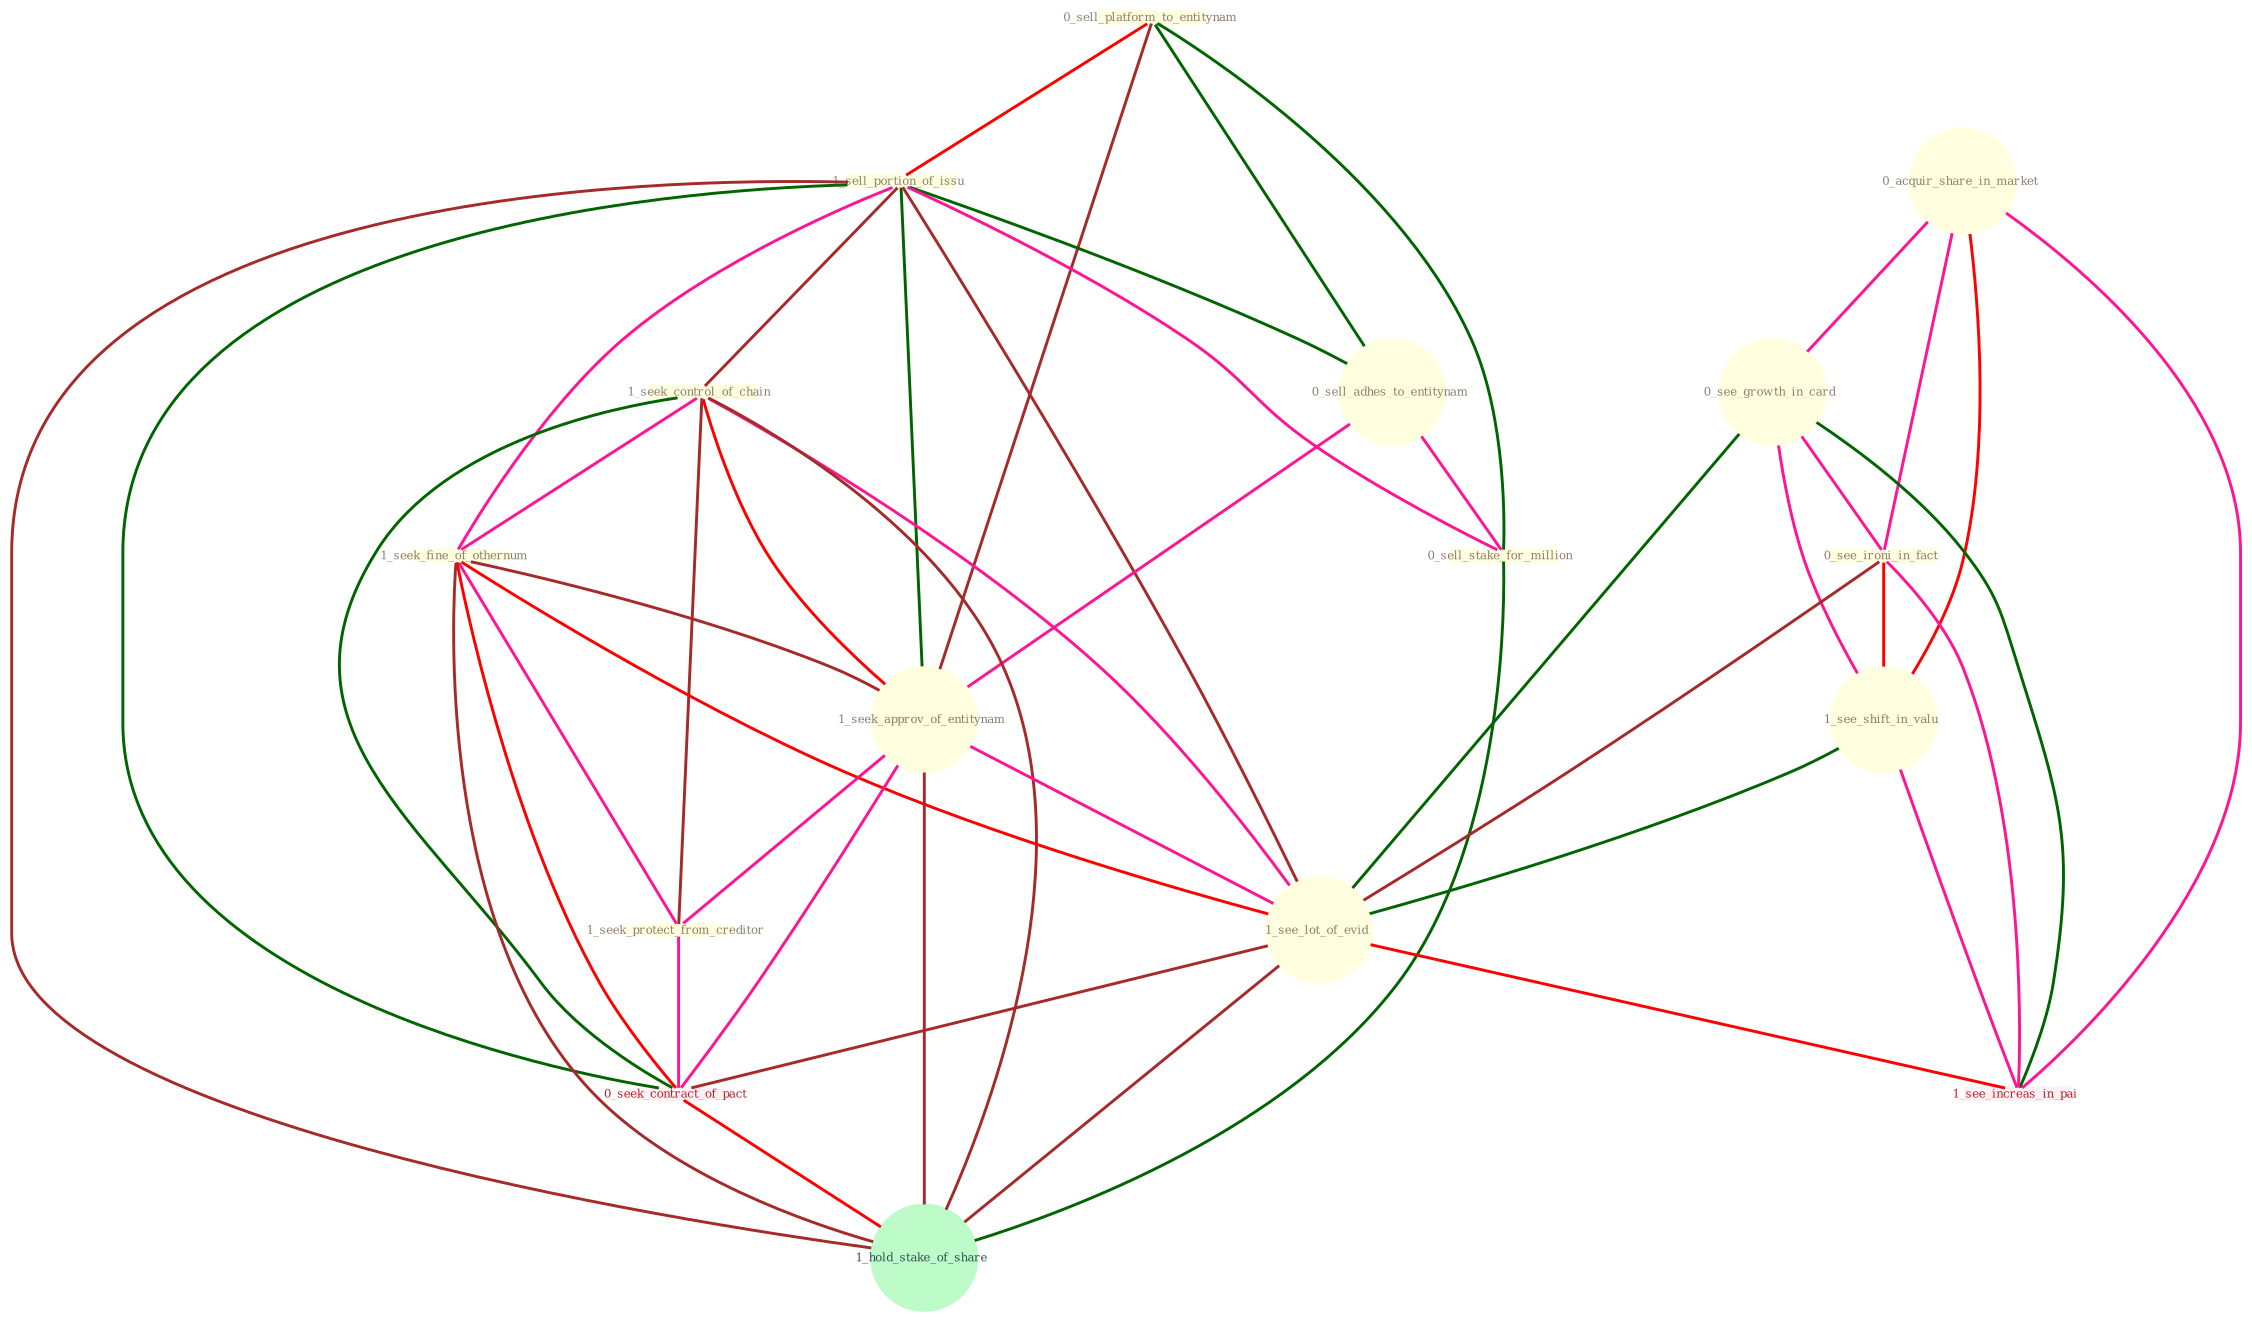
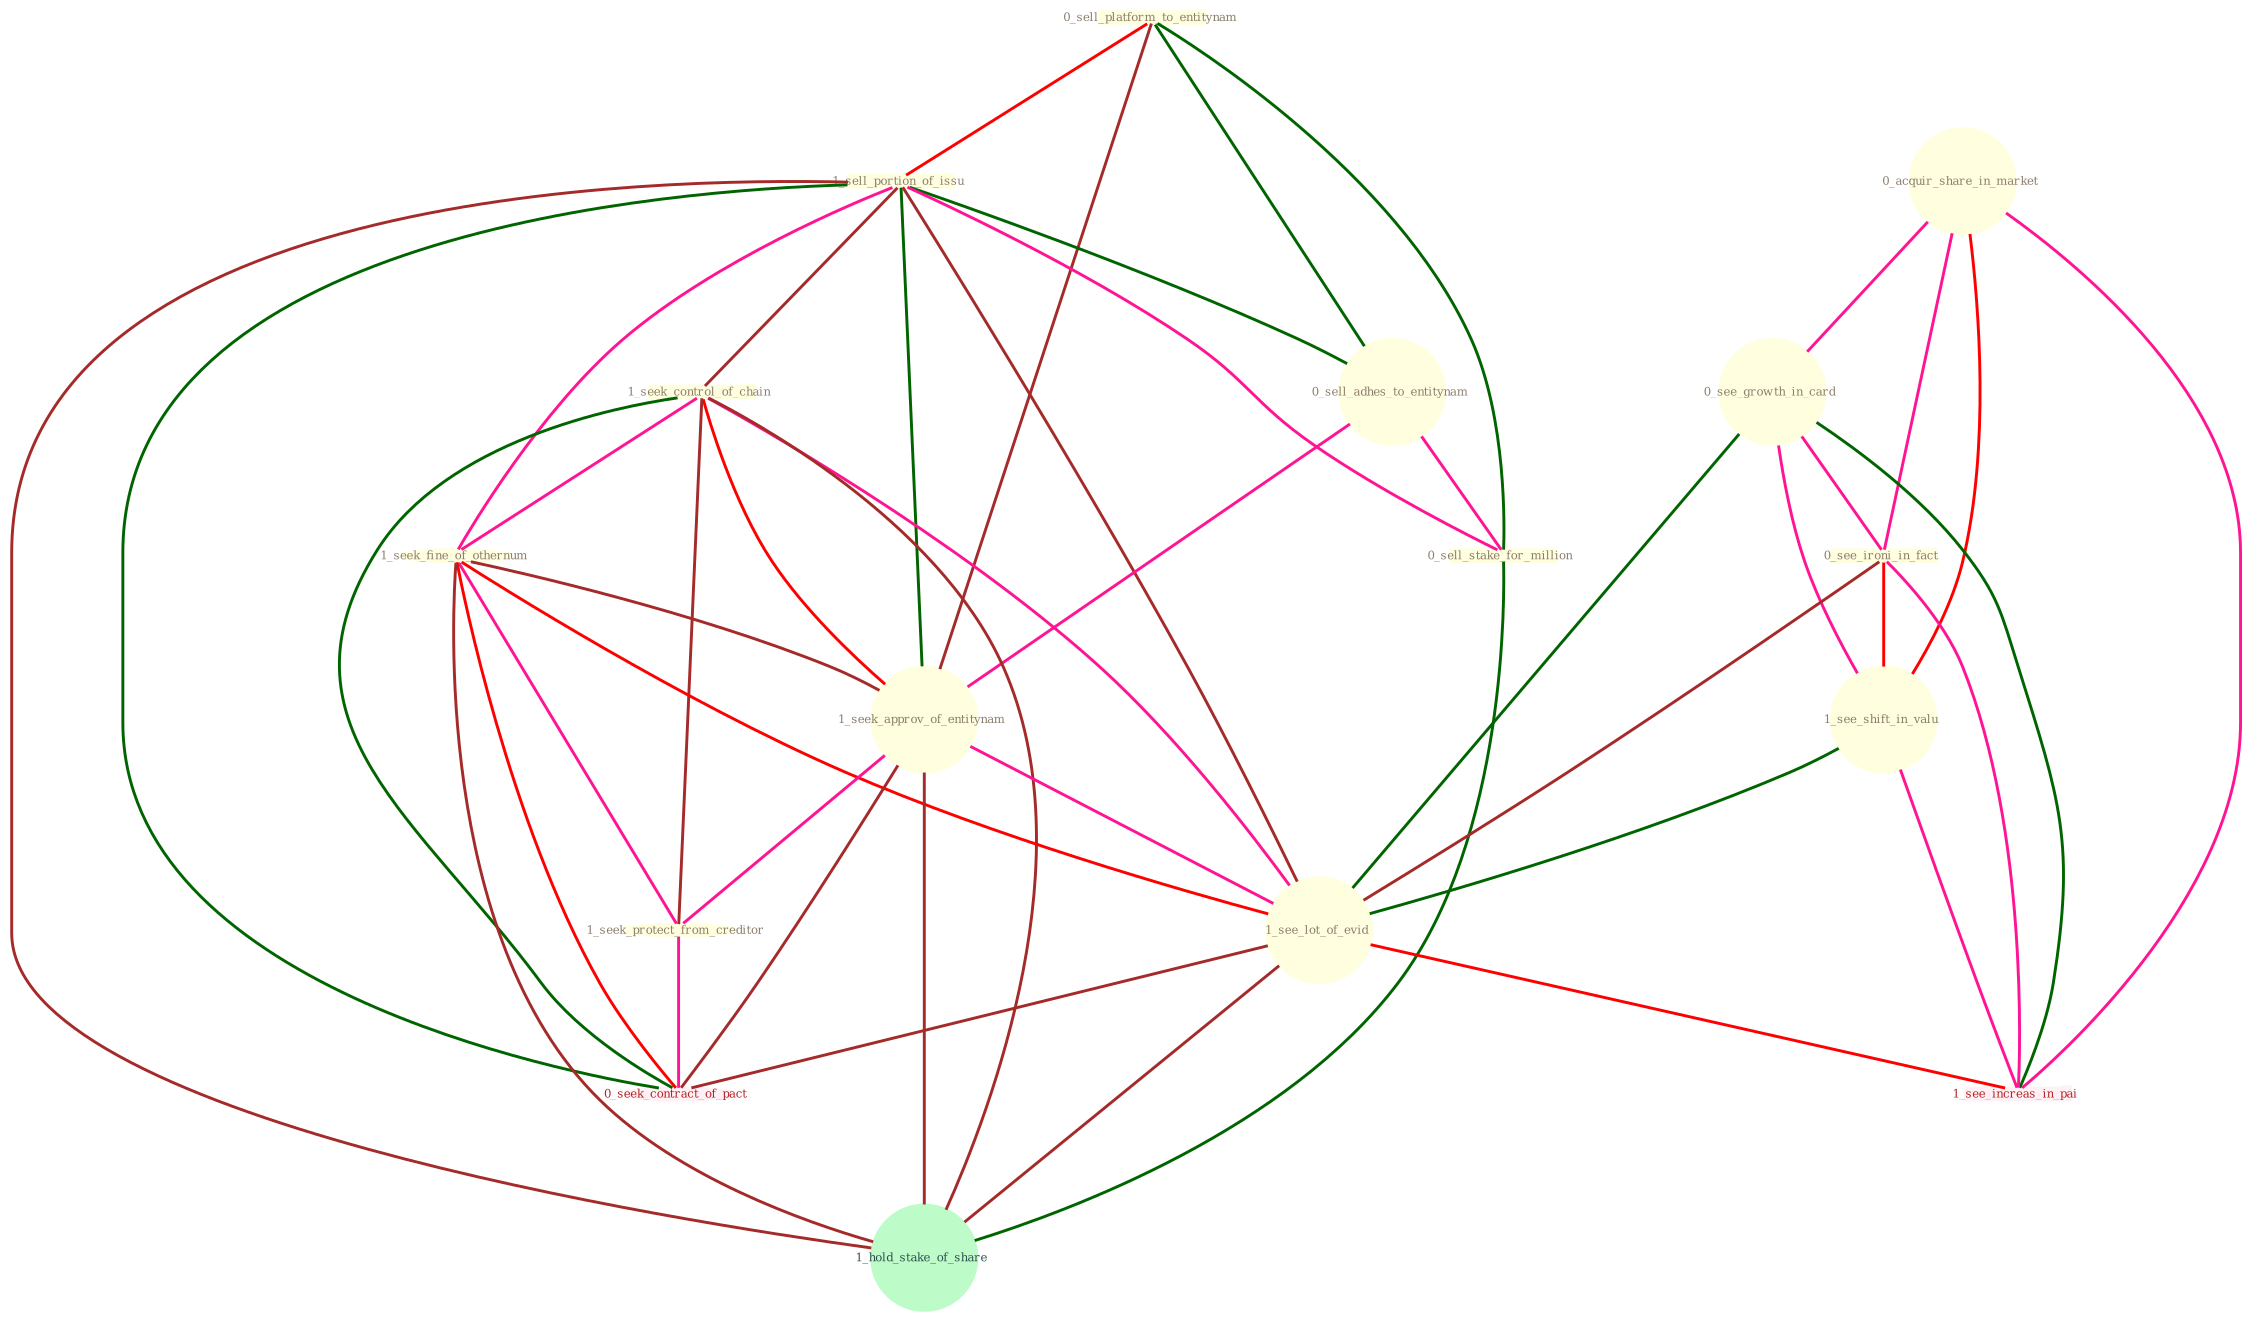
(793, 929) -> (793, 929)
(782, 1164) -> none
